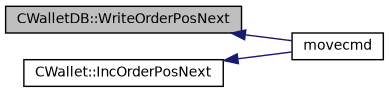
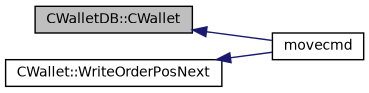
(124, 20) -> (114, 20)
(124, 73) -> (114, 73)
